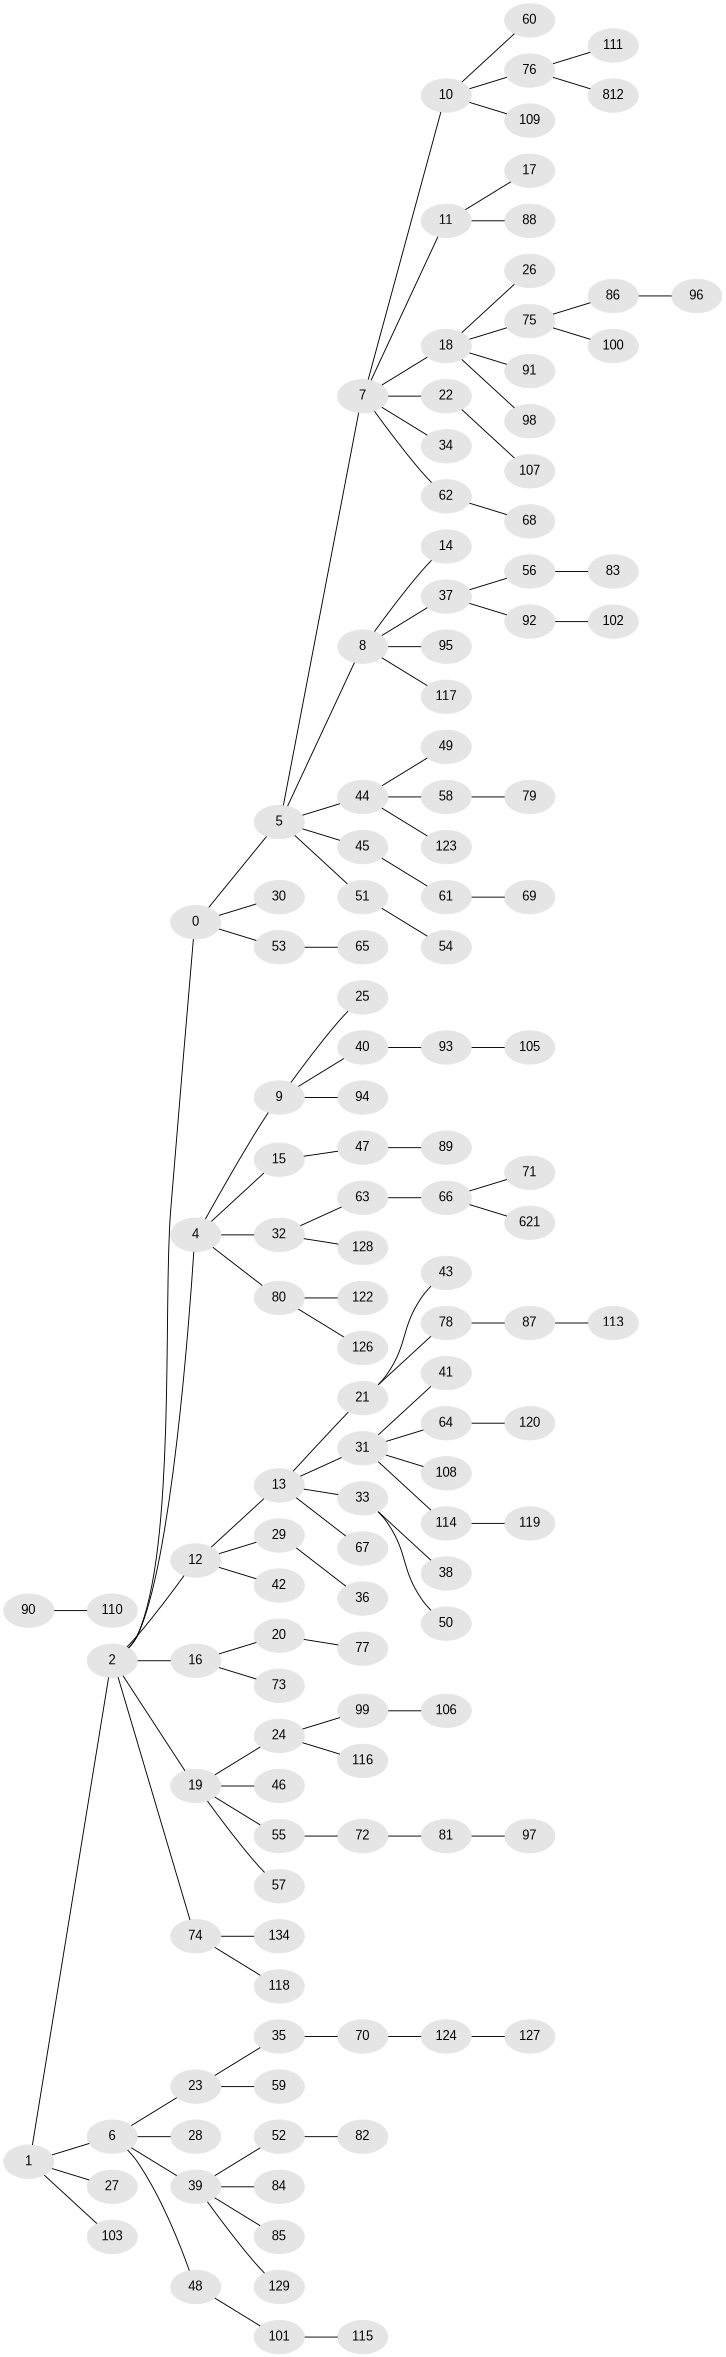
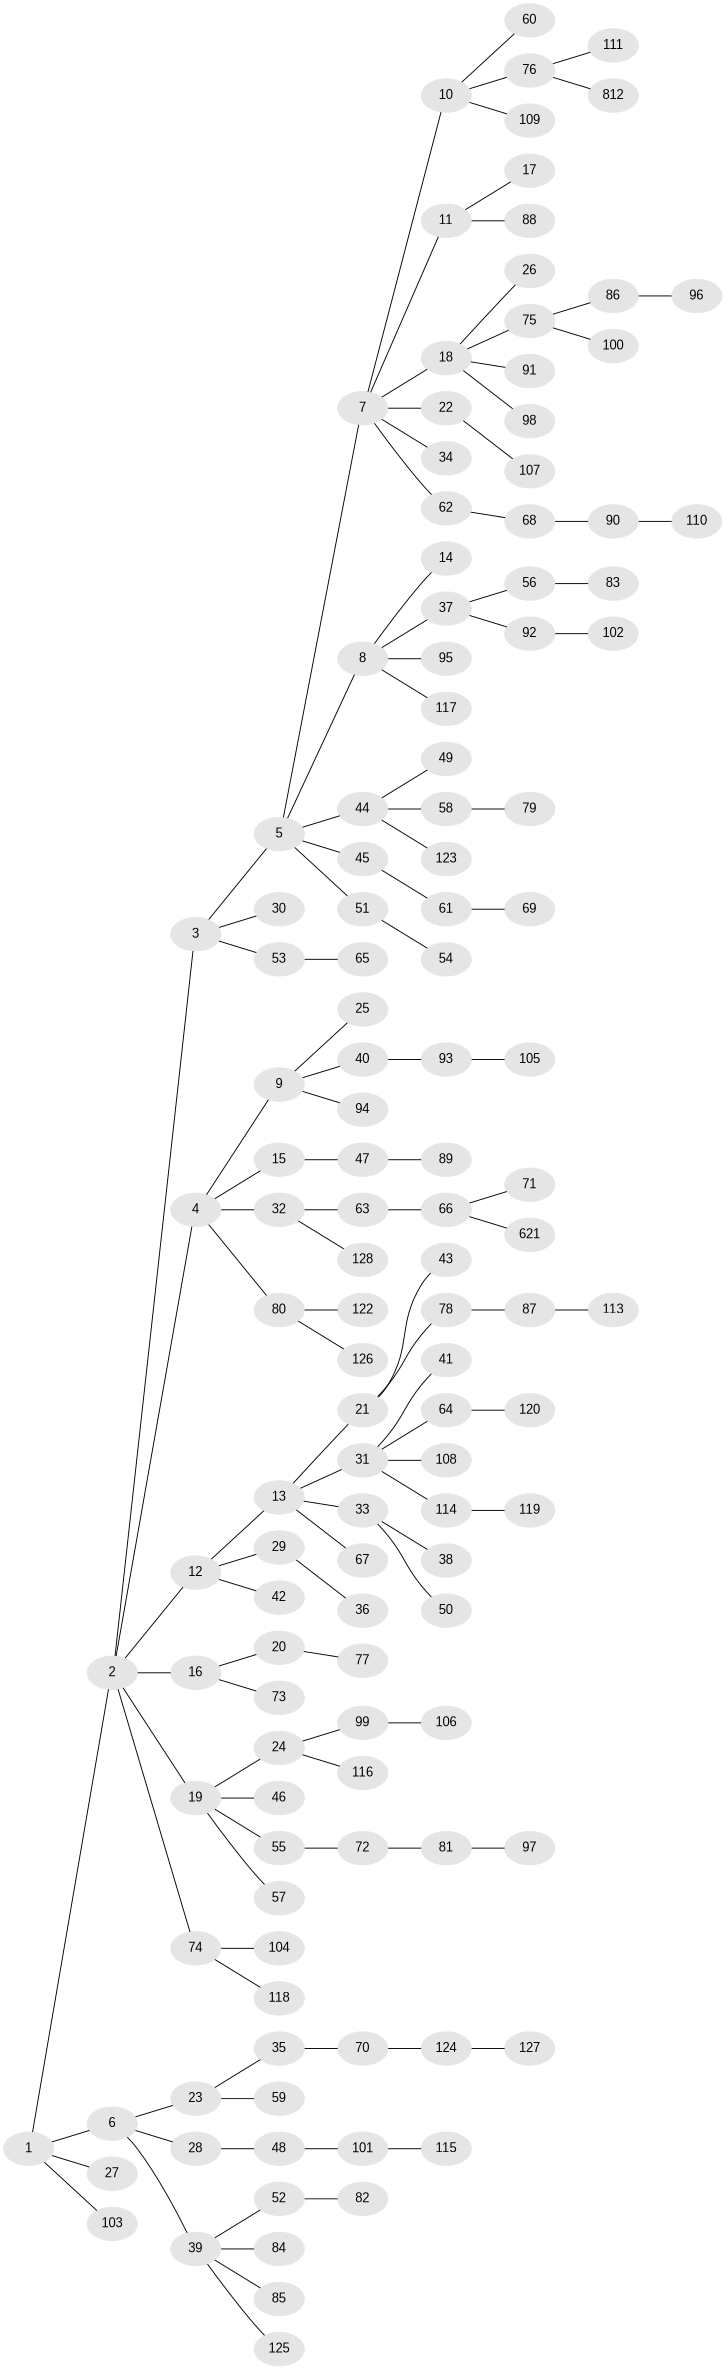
none -> (572, 521)
(196, 922) -> (196, 934)
(279, 1936) -> (279, 1948)
(163, 2208) -> (238, 2149)
(279, 2287) -> (279, 2349)
